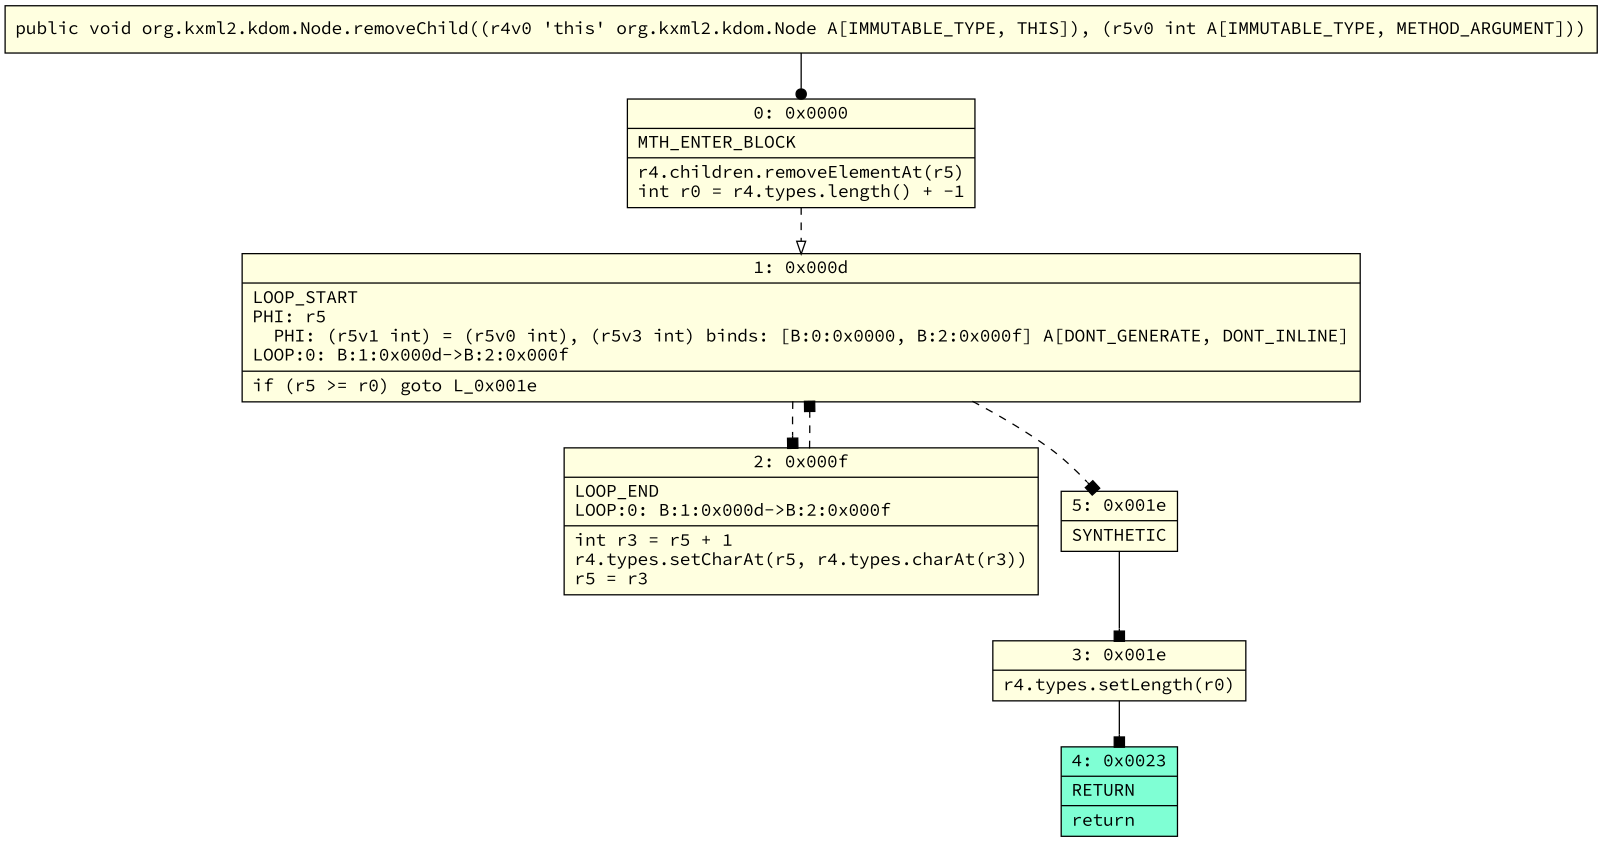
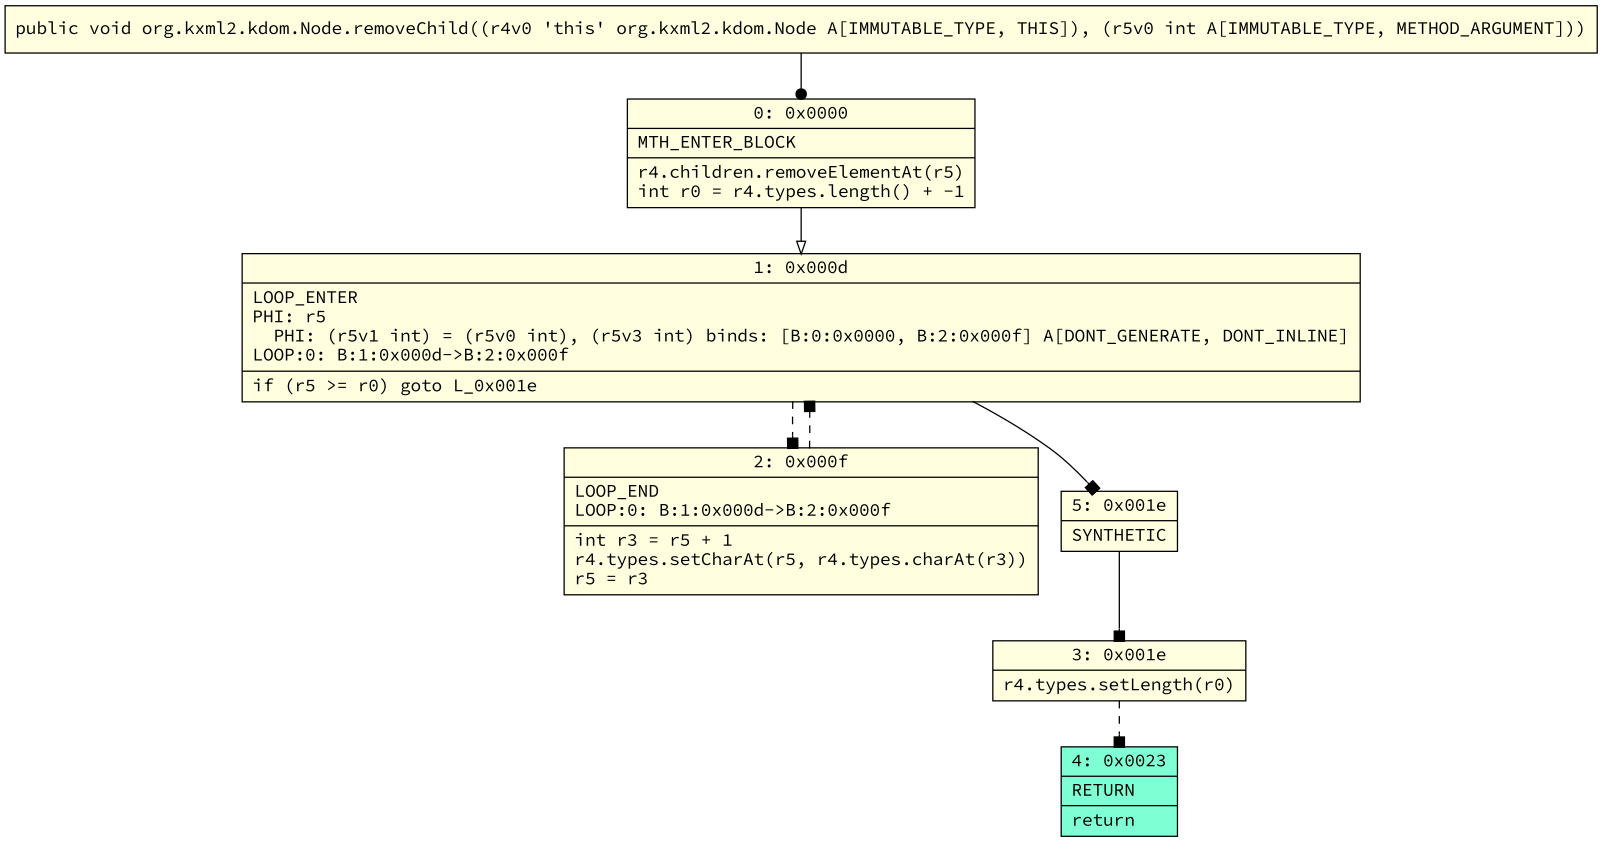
(801, 224) -> (801, 224)
(305, 298) -> (305, 298)
(1033, 437) -> (1033, 437)
(1119, 717) -> (1119, 717)
